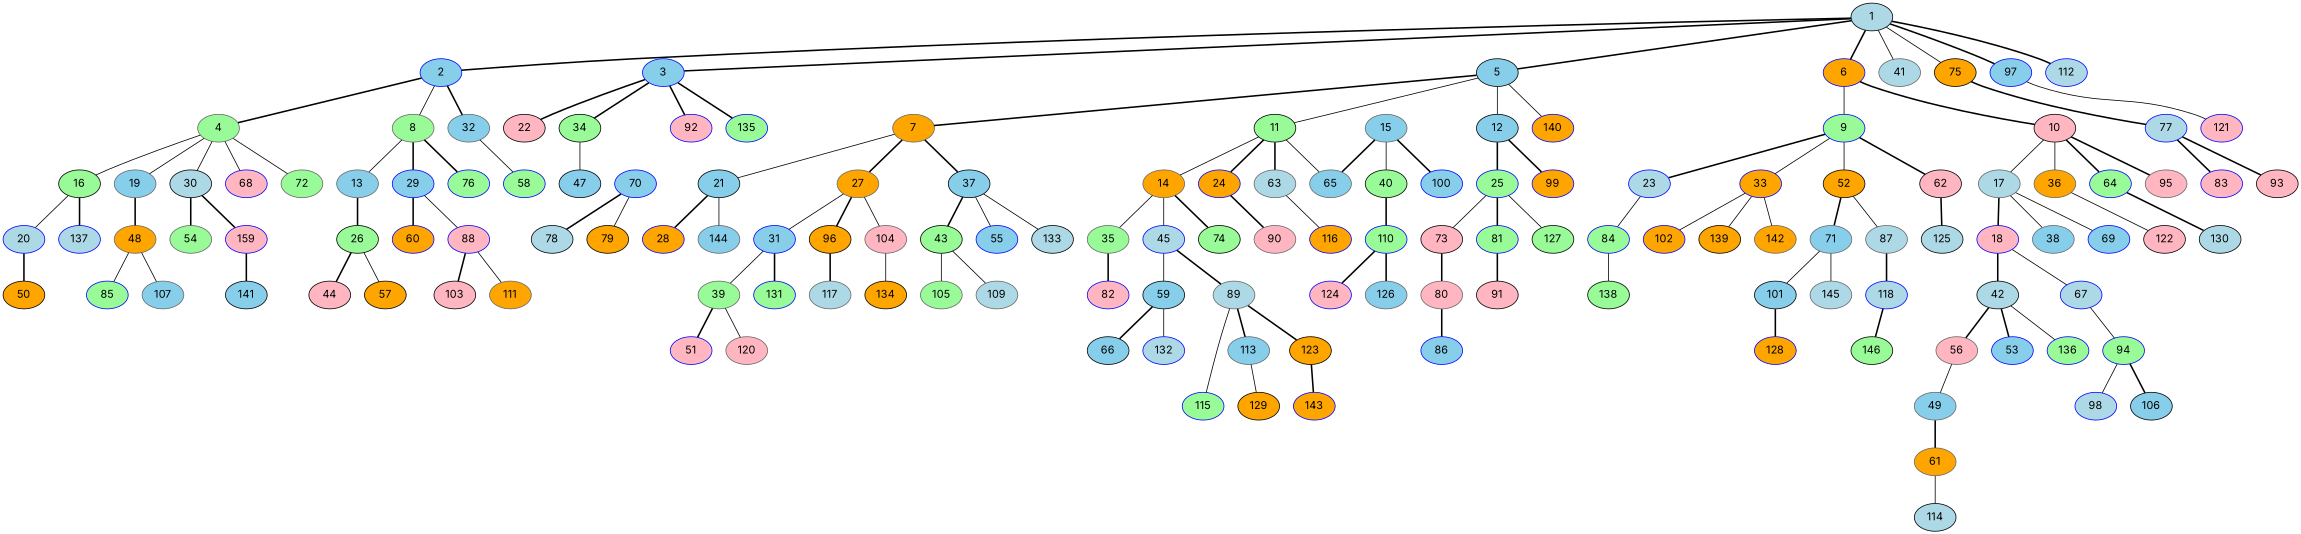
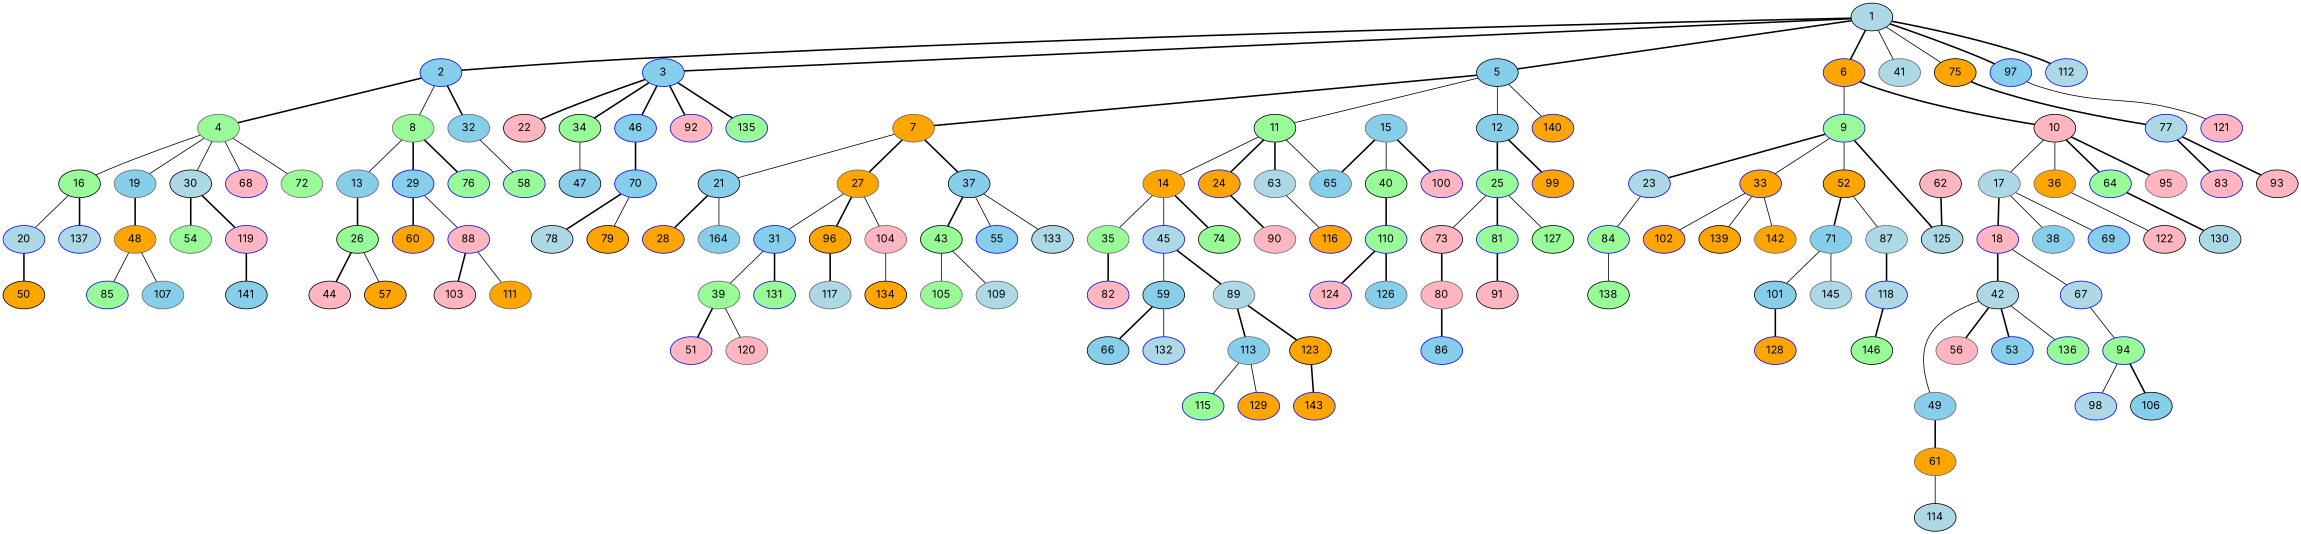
none -> (636, 128)
(1892, 156) -> (1893, 184)
(1442, 184) -> (1442, 184)
(246, 239) -> (246, 239)
(719, 239) -> (719, 239)
(1217, 350) -> (1226, 378)
(1946, 378) -> (1930, 335)
(1259, 406) -> (1259, 406)
